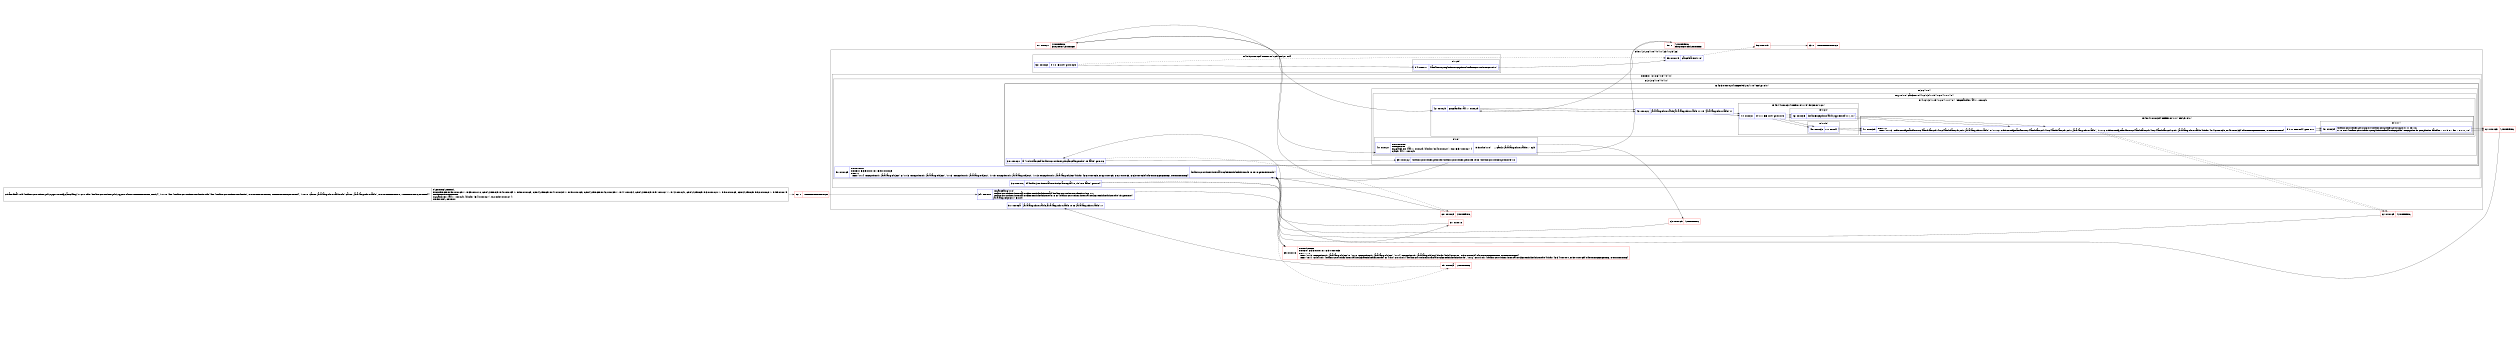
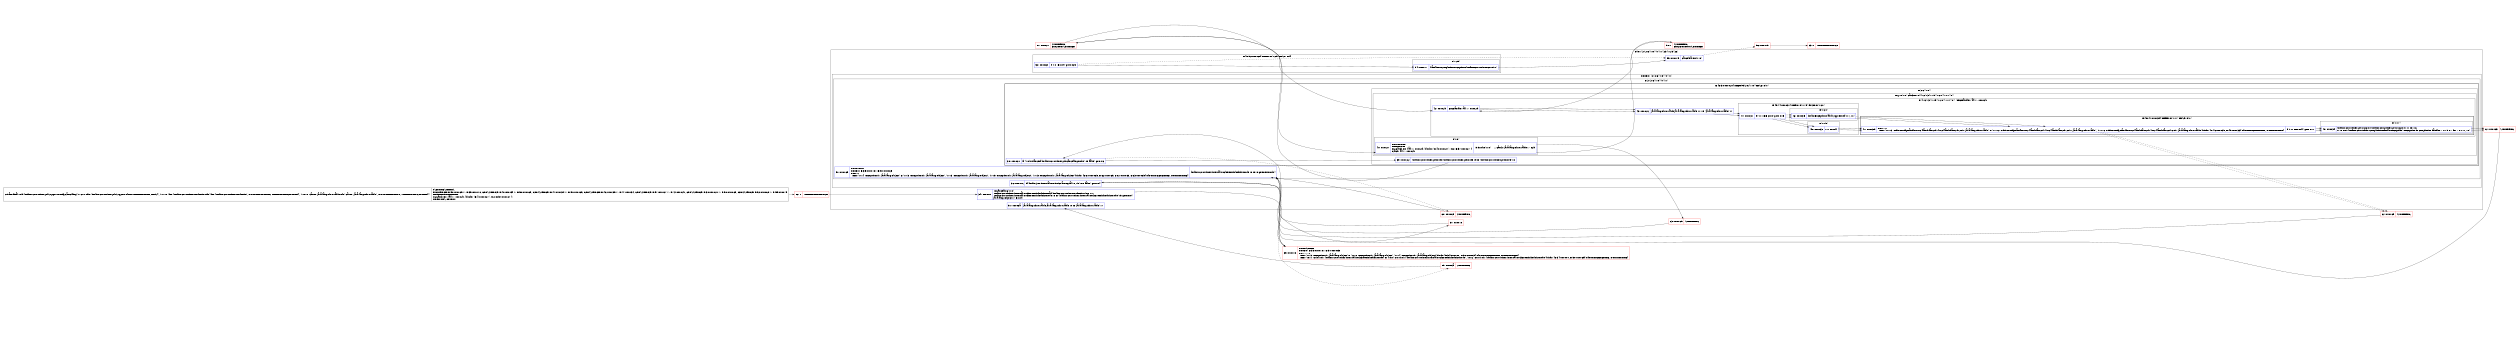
(1688, 46) -> (1688, 46)
(1770, 116) -> (1770, 116)
none -> (1222, 182)
